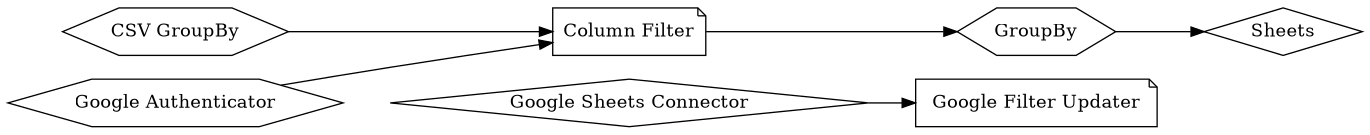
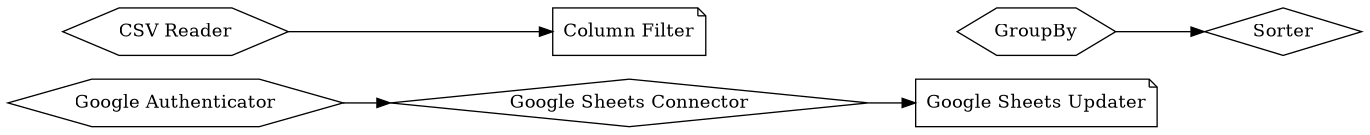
(175, 32) -> (175, 32)
(825, 32) -> none
(1283, 32) -> (1283, 32)
(410, 64) -> (360, 103)
(1036, 103) -> (1036, 103)
